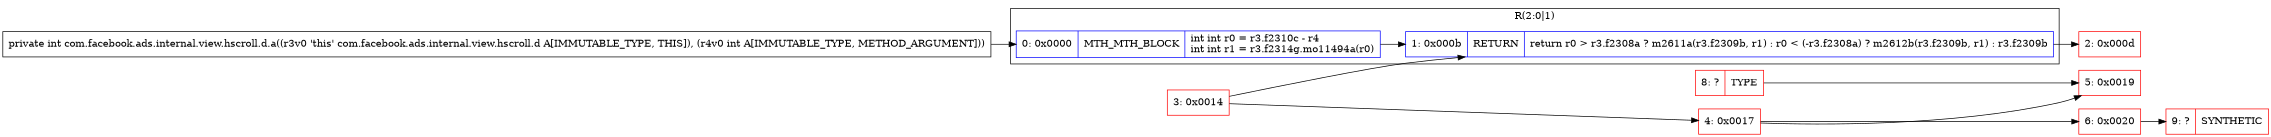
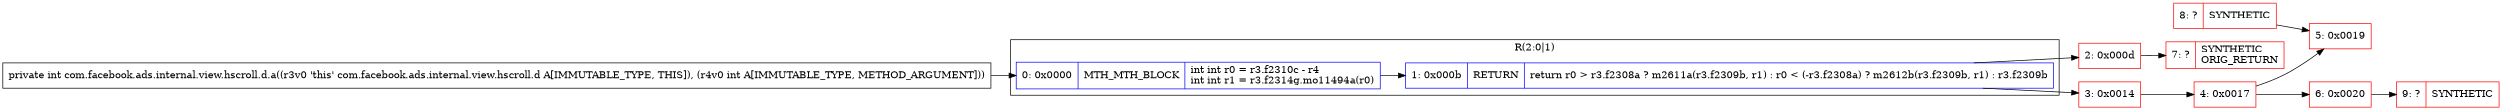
none -> (2225, 55)
(1343, 74) -> (2027, 90)
(1744, 83) -> (2240, 15)
